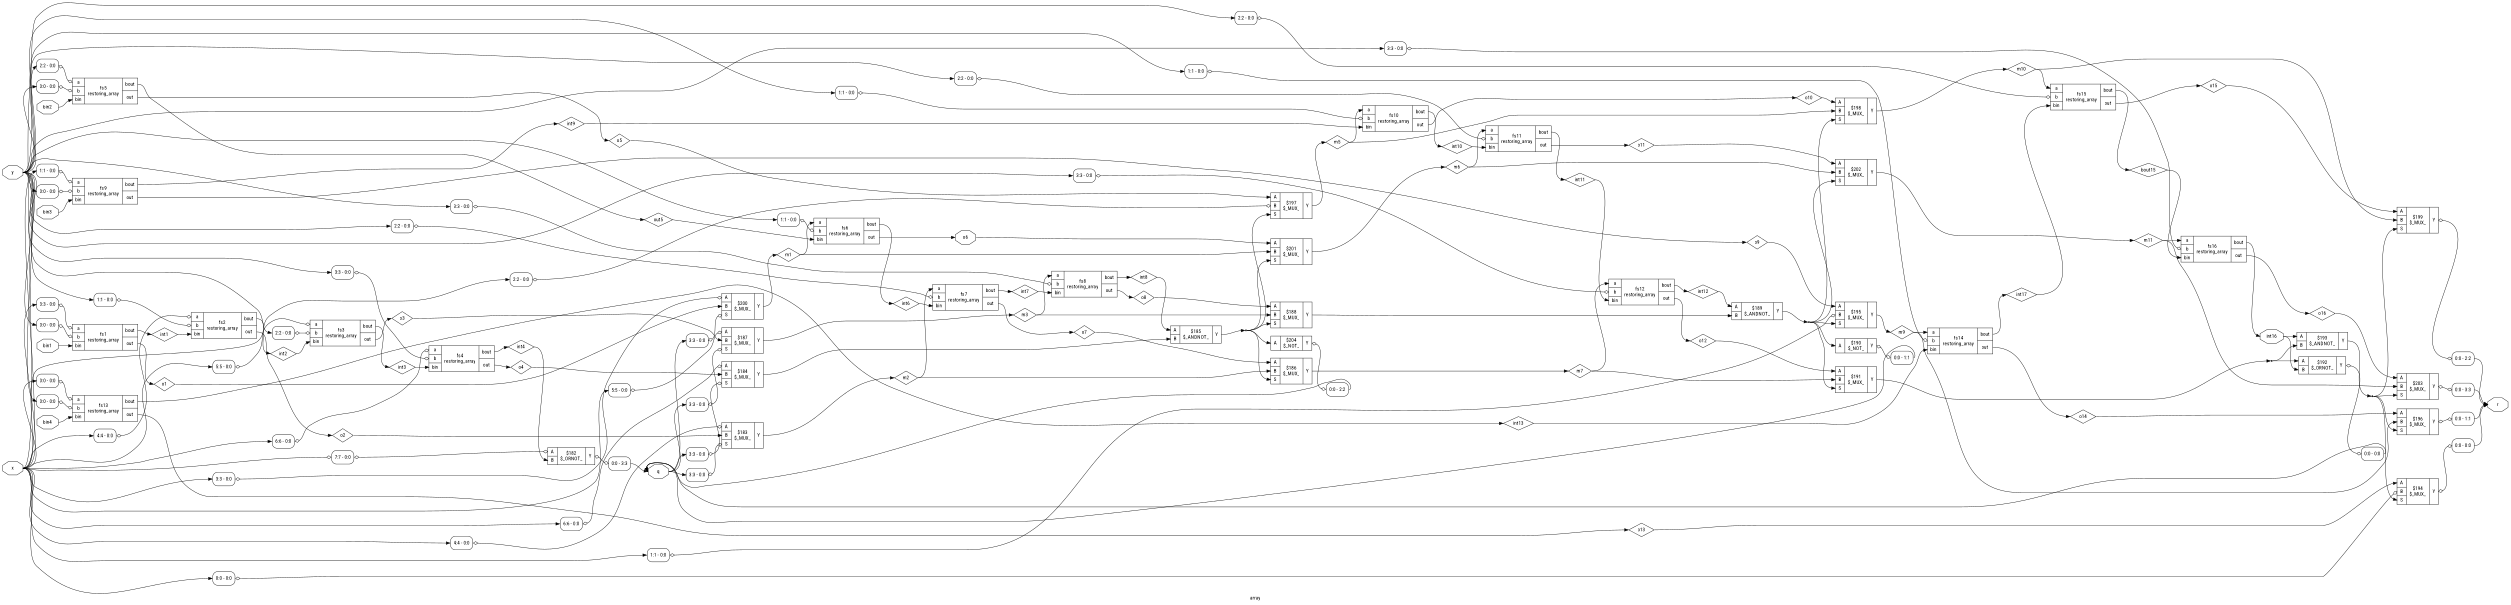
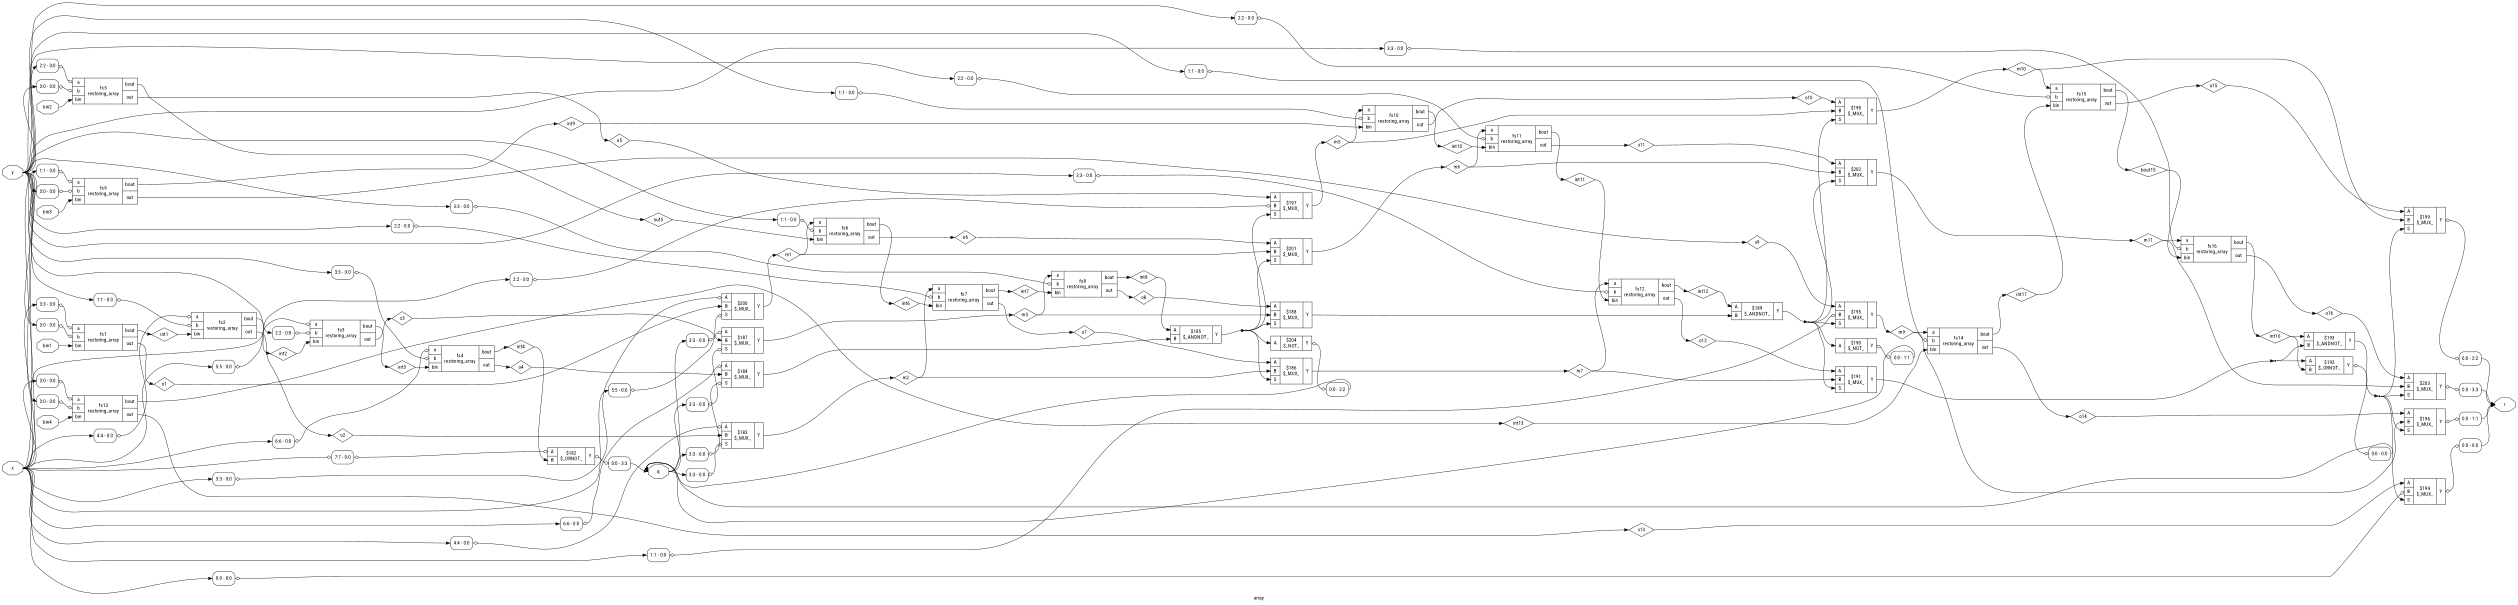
(966, 237) -> (966, 237)
(2272, 336) -> (2275, 336)
